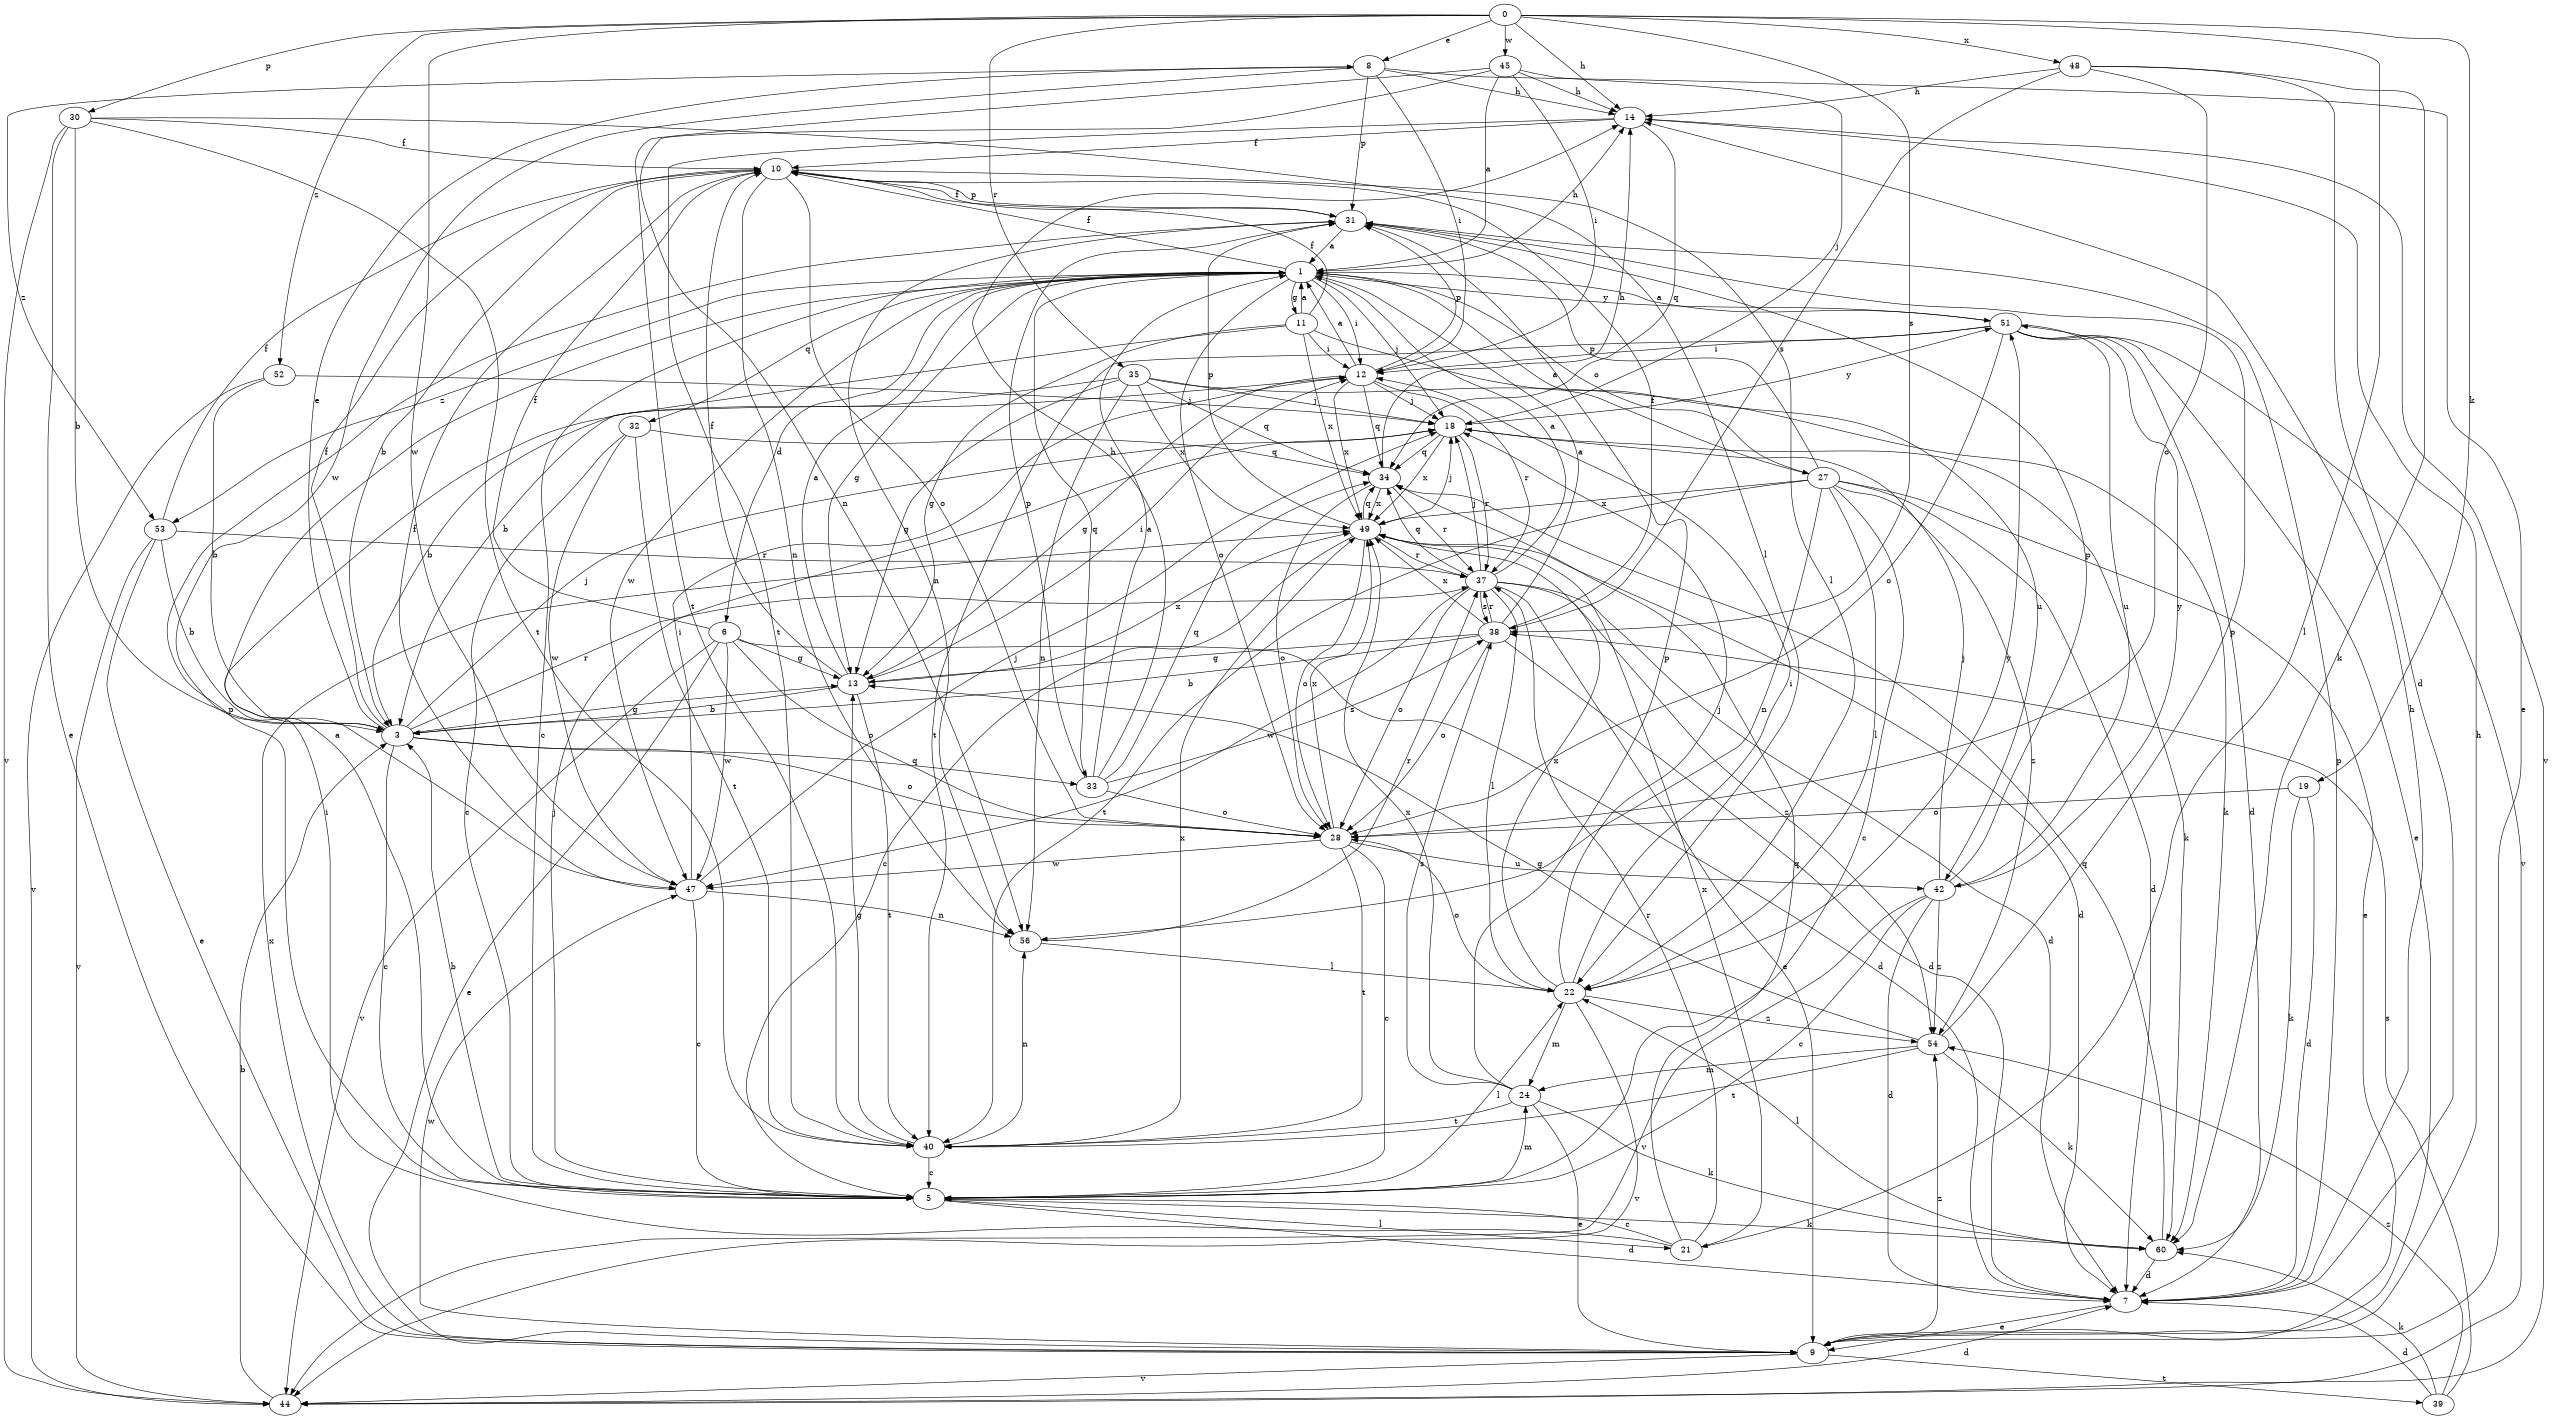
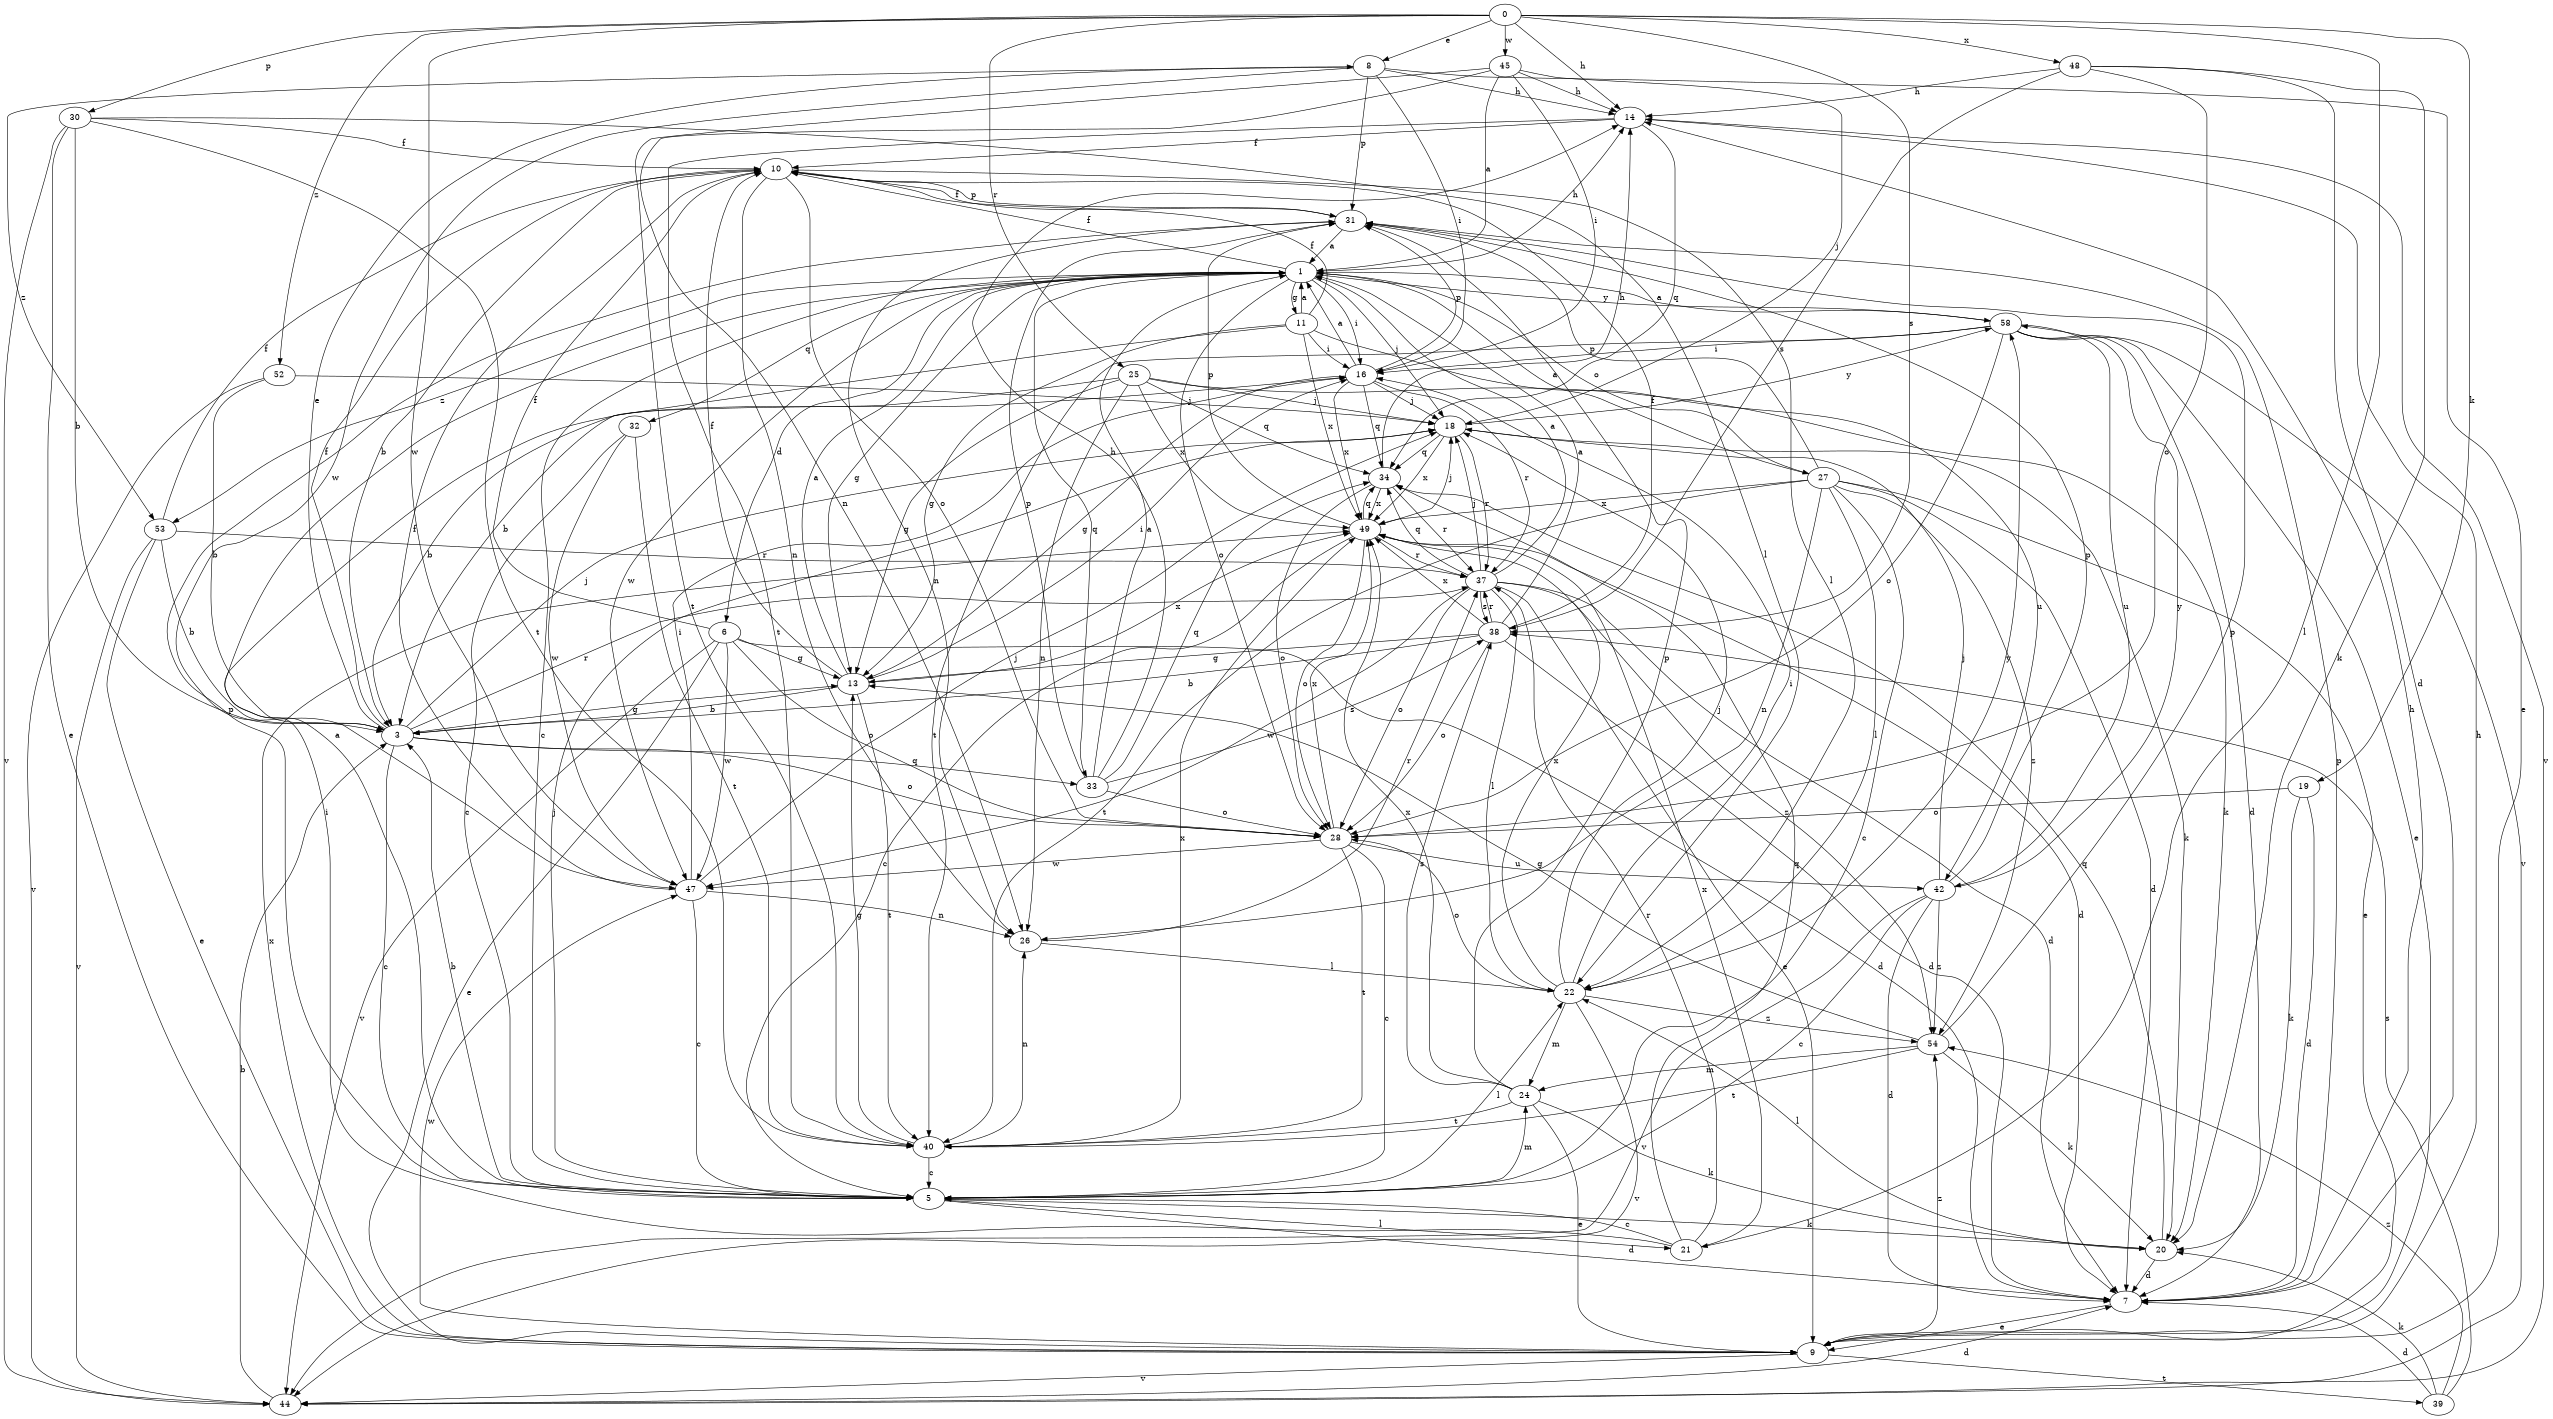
(2006, 324) -> (2006, 324)
(1134, 375) -> (1134, 375)
(1361, 375) -> (1361, 375)
(1008, 440) -> none
(1025, 941) -> (1025, 941)
(2161, 1250) -> (2161, 1250)
